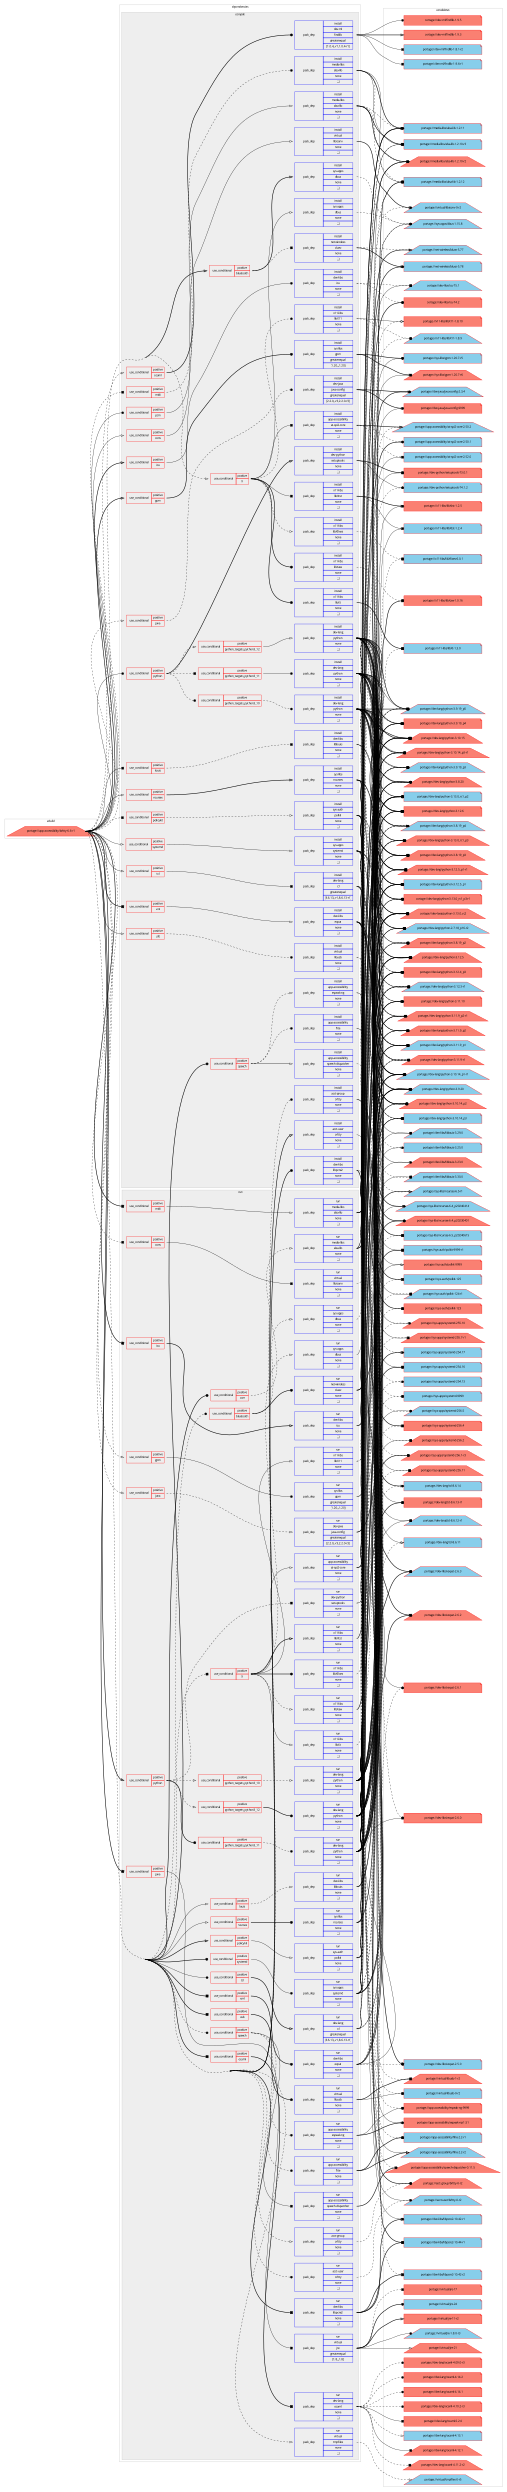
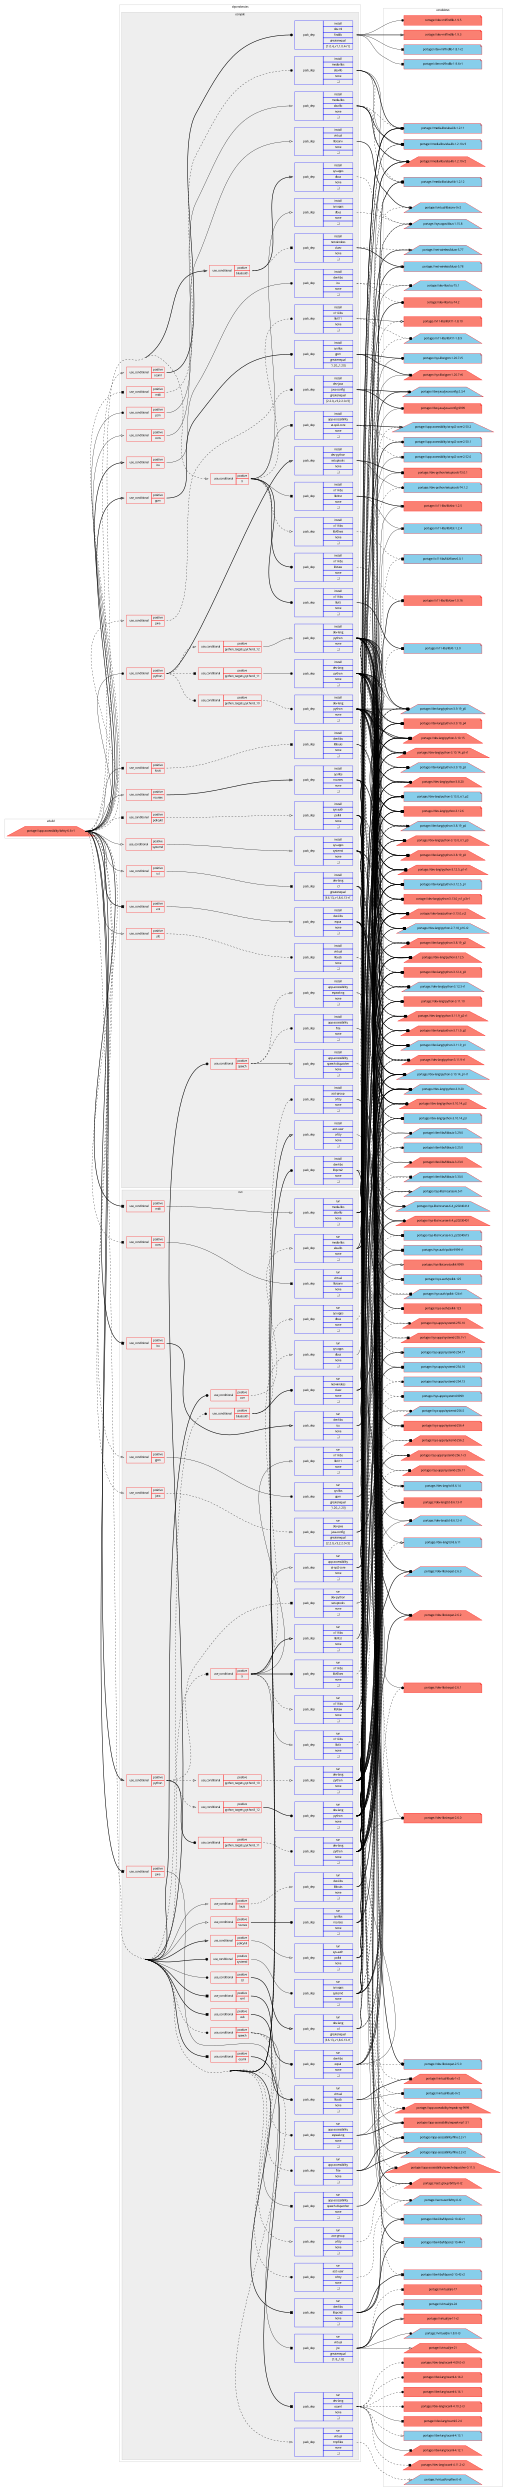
(443, 1265) -> (443, 1265)
(443, 2108) -> (443, 2108)
